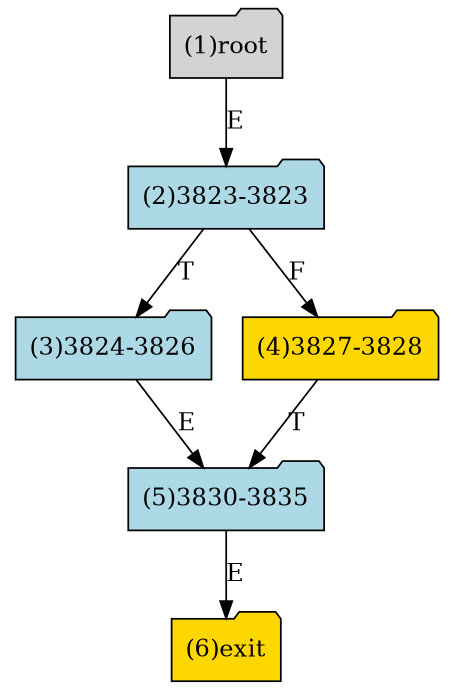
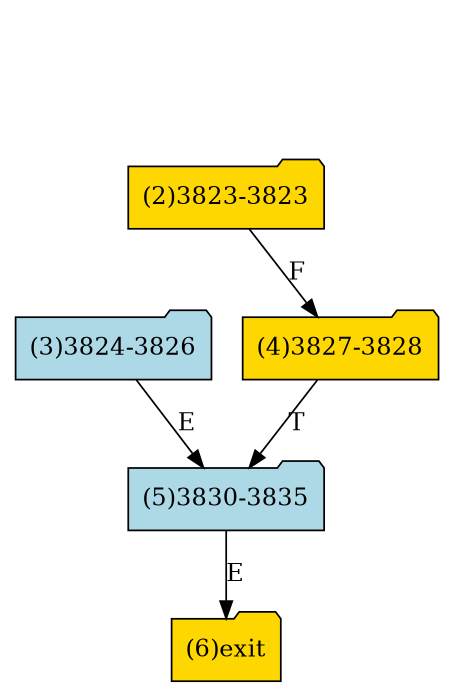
(226, 47) -> none
(226, 198) -> (226, 198)
(175, 266) -> none
